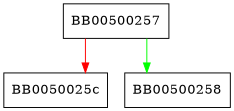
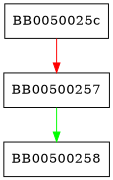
(85, 51) -> (57, 51)
